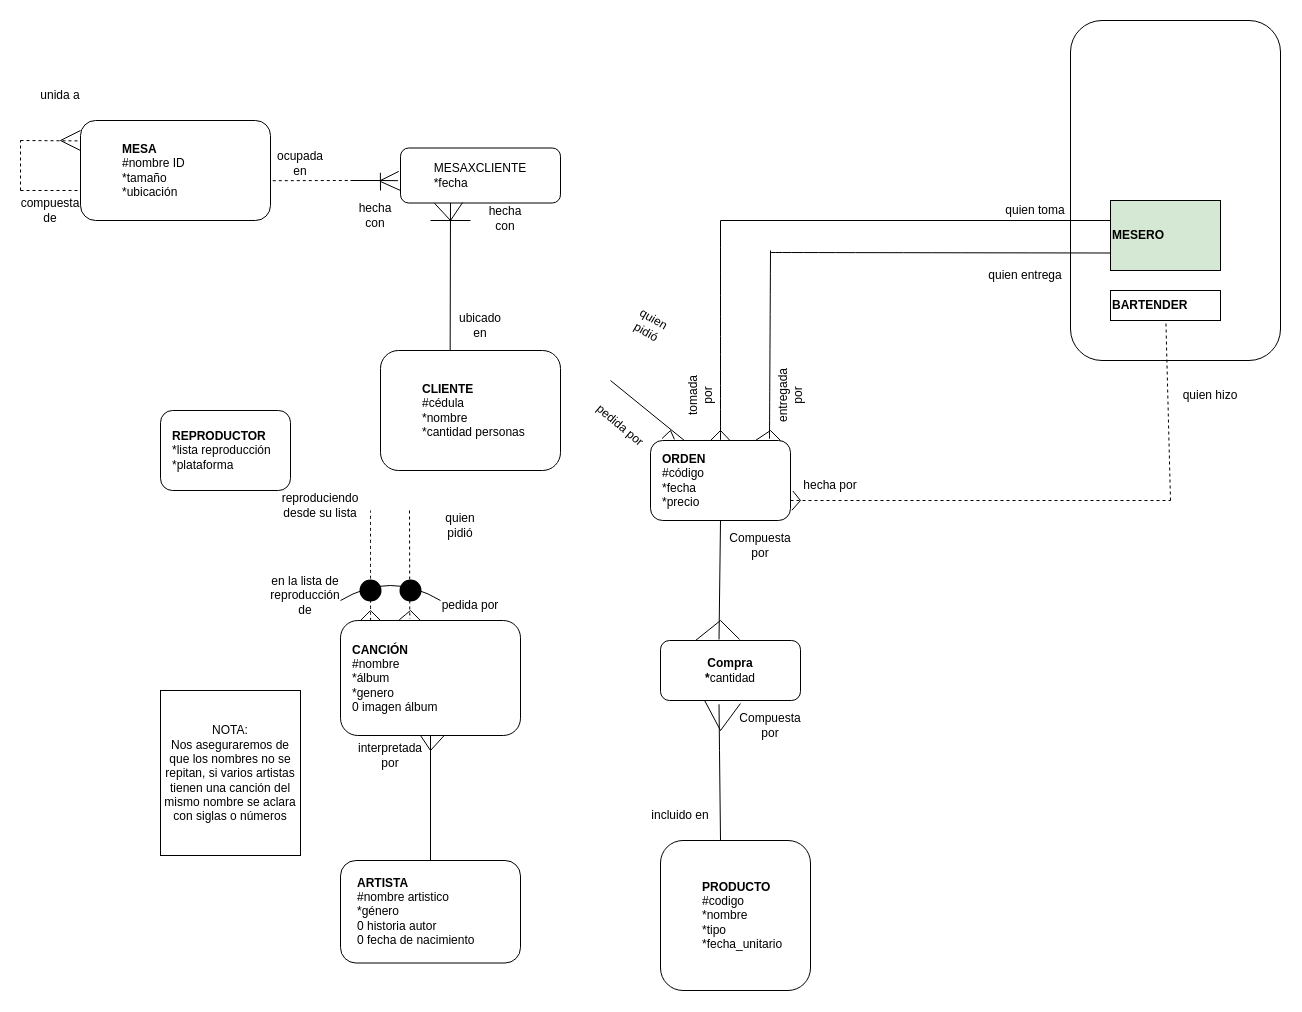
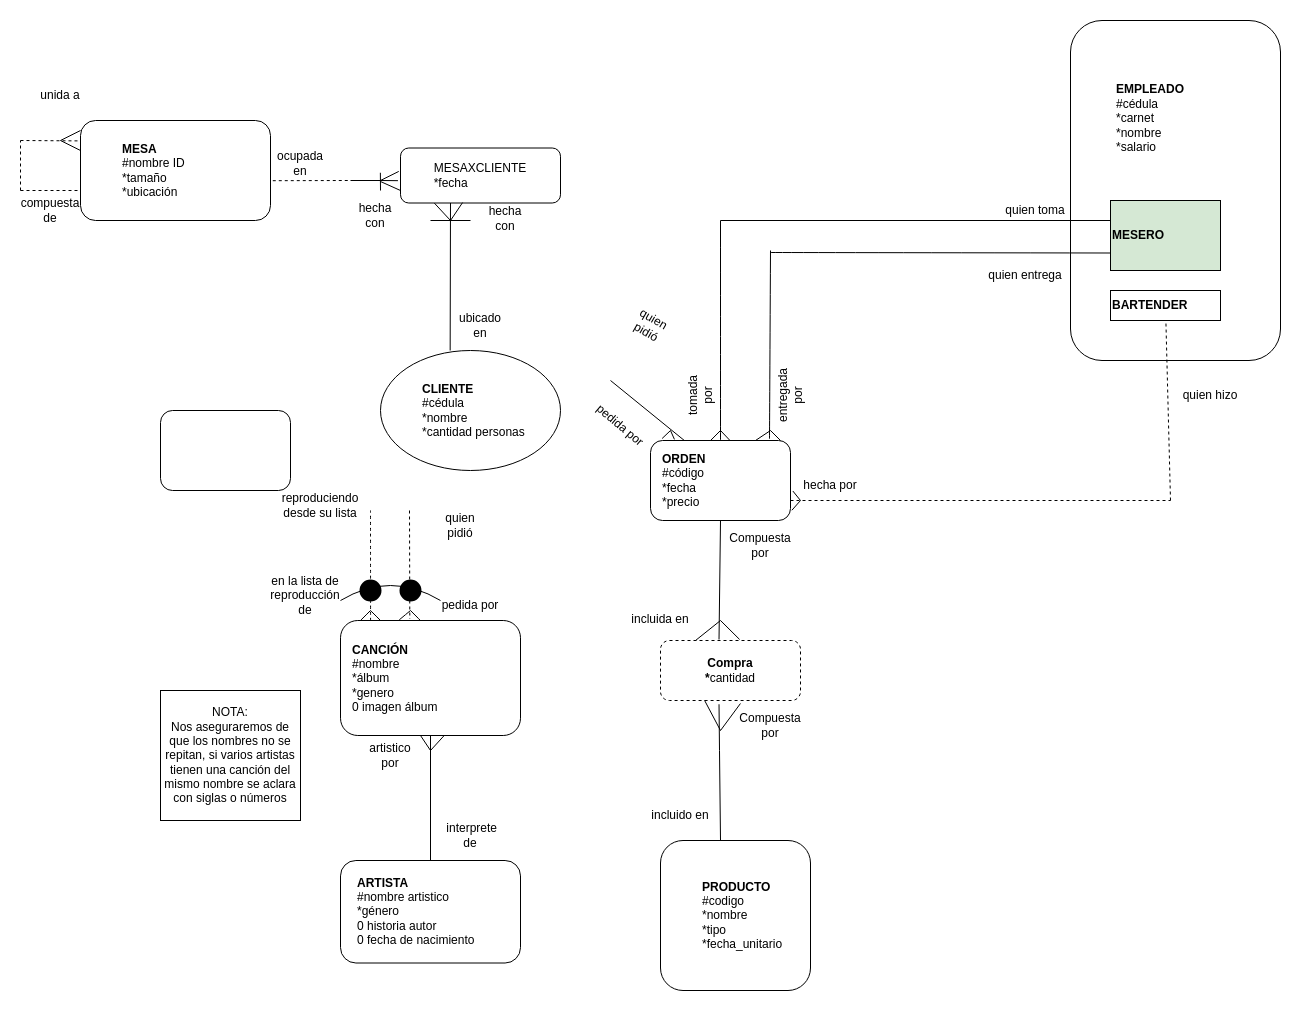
none -> (1151, 126)
(471, 411) -> (471, 411)
(226, 451) -> none
none -> (661, 620)
(731, 671) -> (731, 671)
(391, 756) -> (391, 756)
(231, 773) -> (231, 756)
none -> (471, 836)
